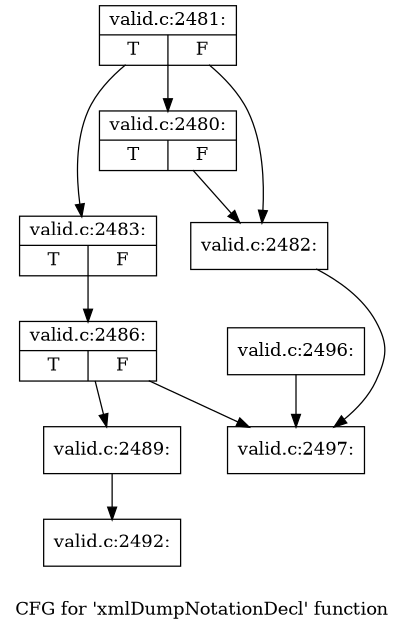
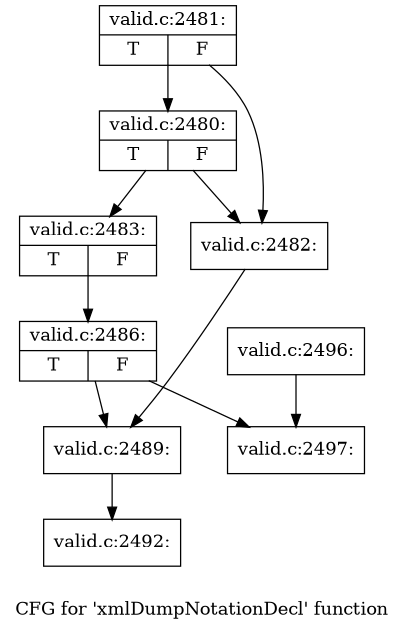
(83, 127) -> (132, 188)
(382, 336) -> (194, 345)
